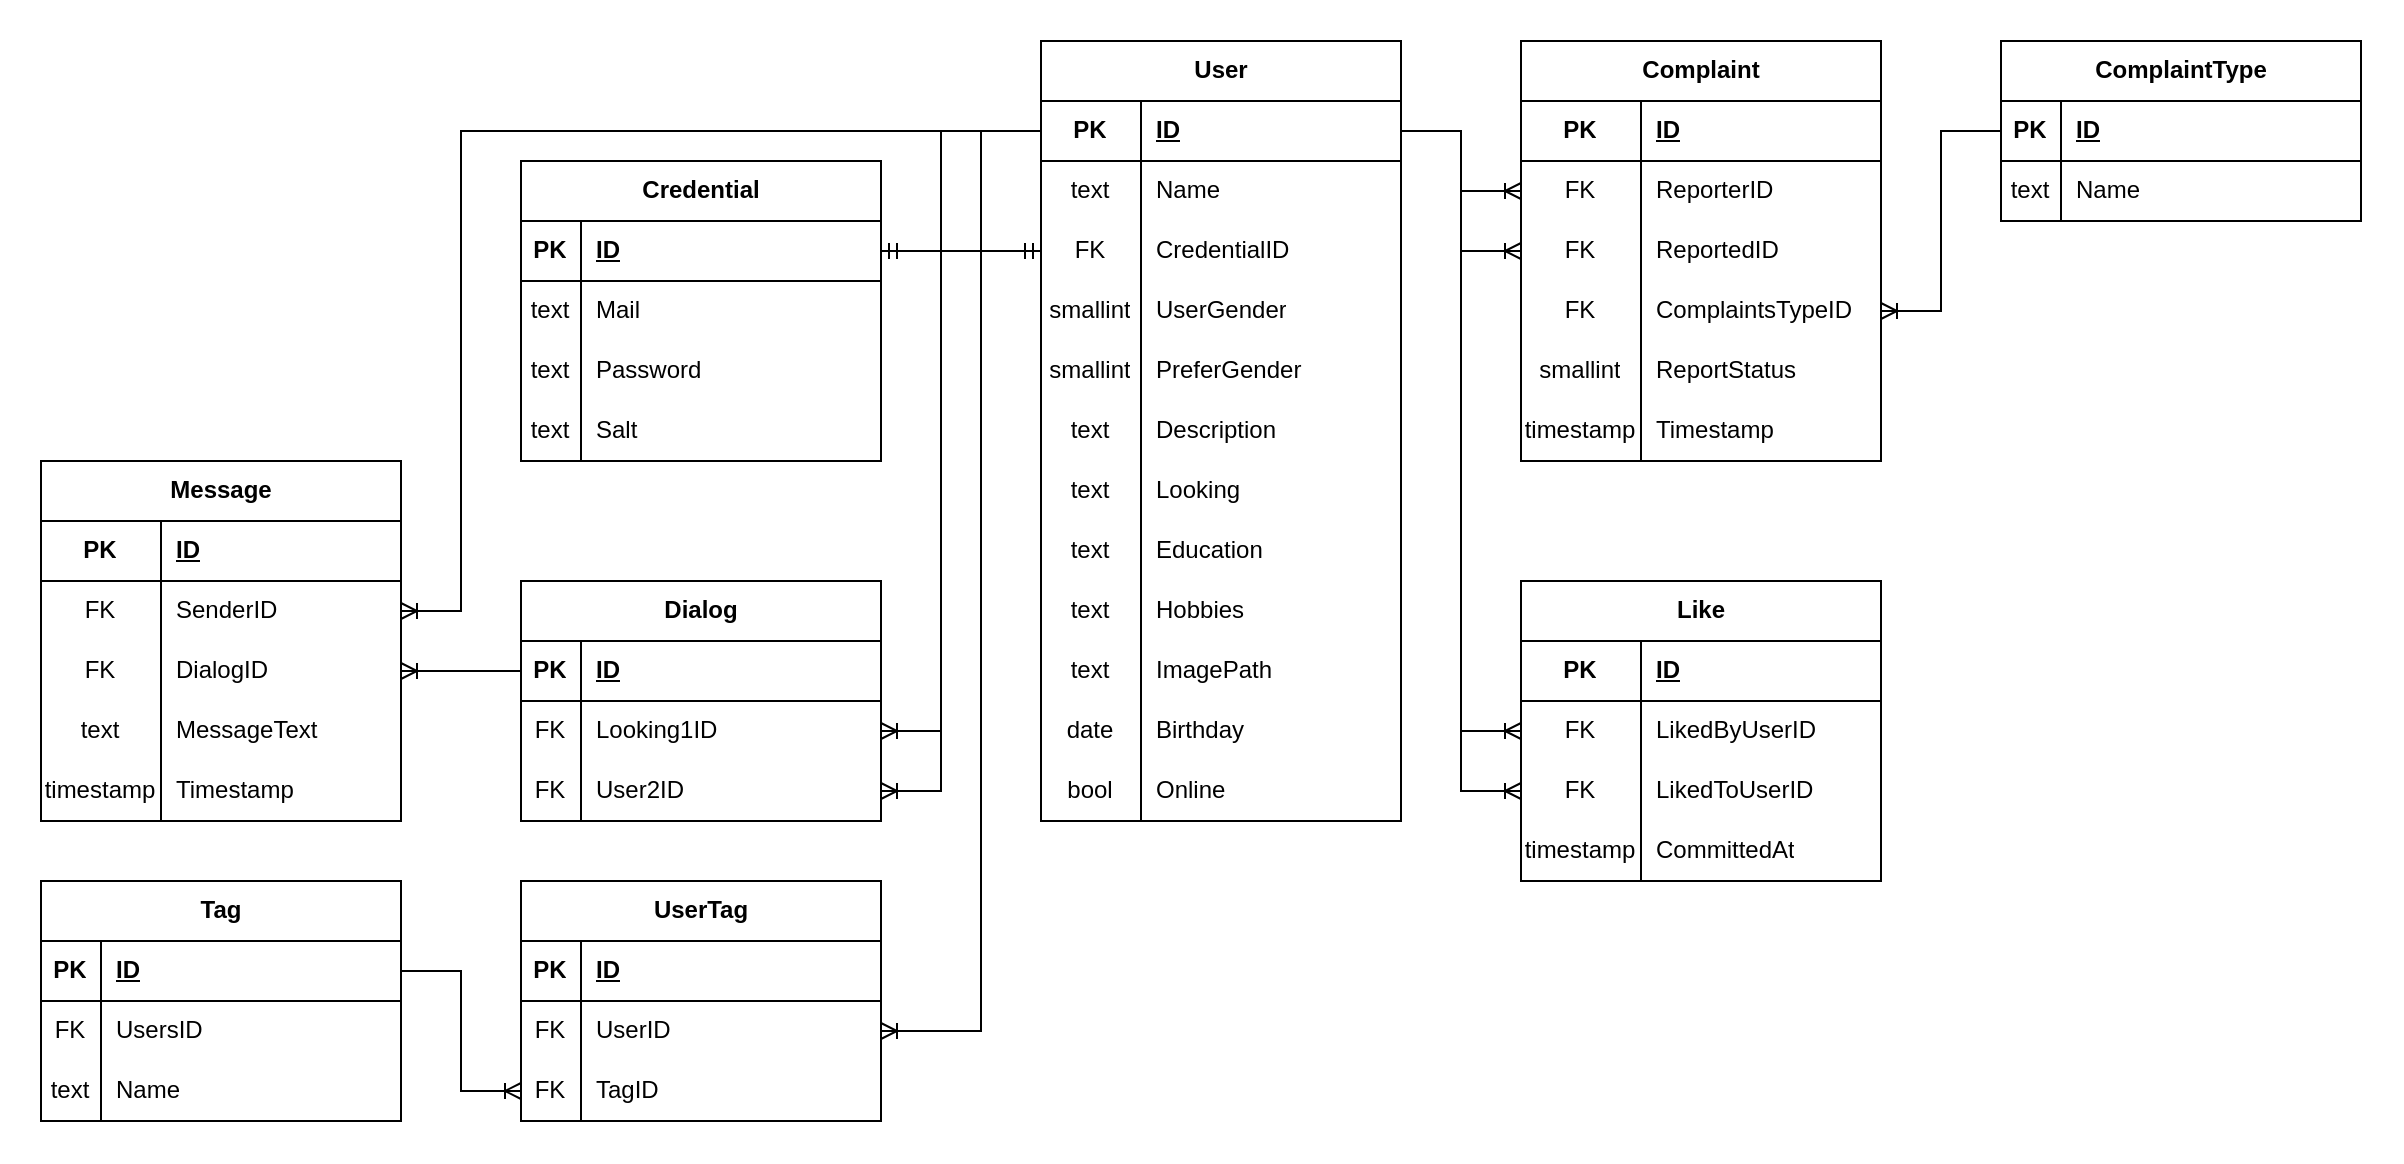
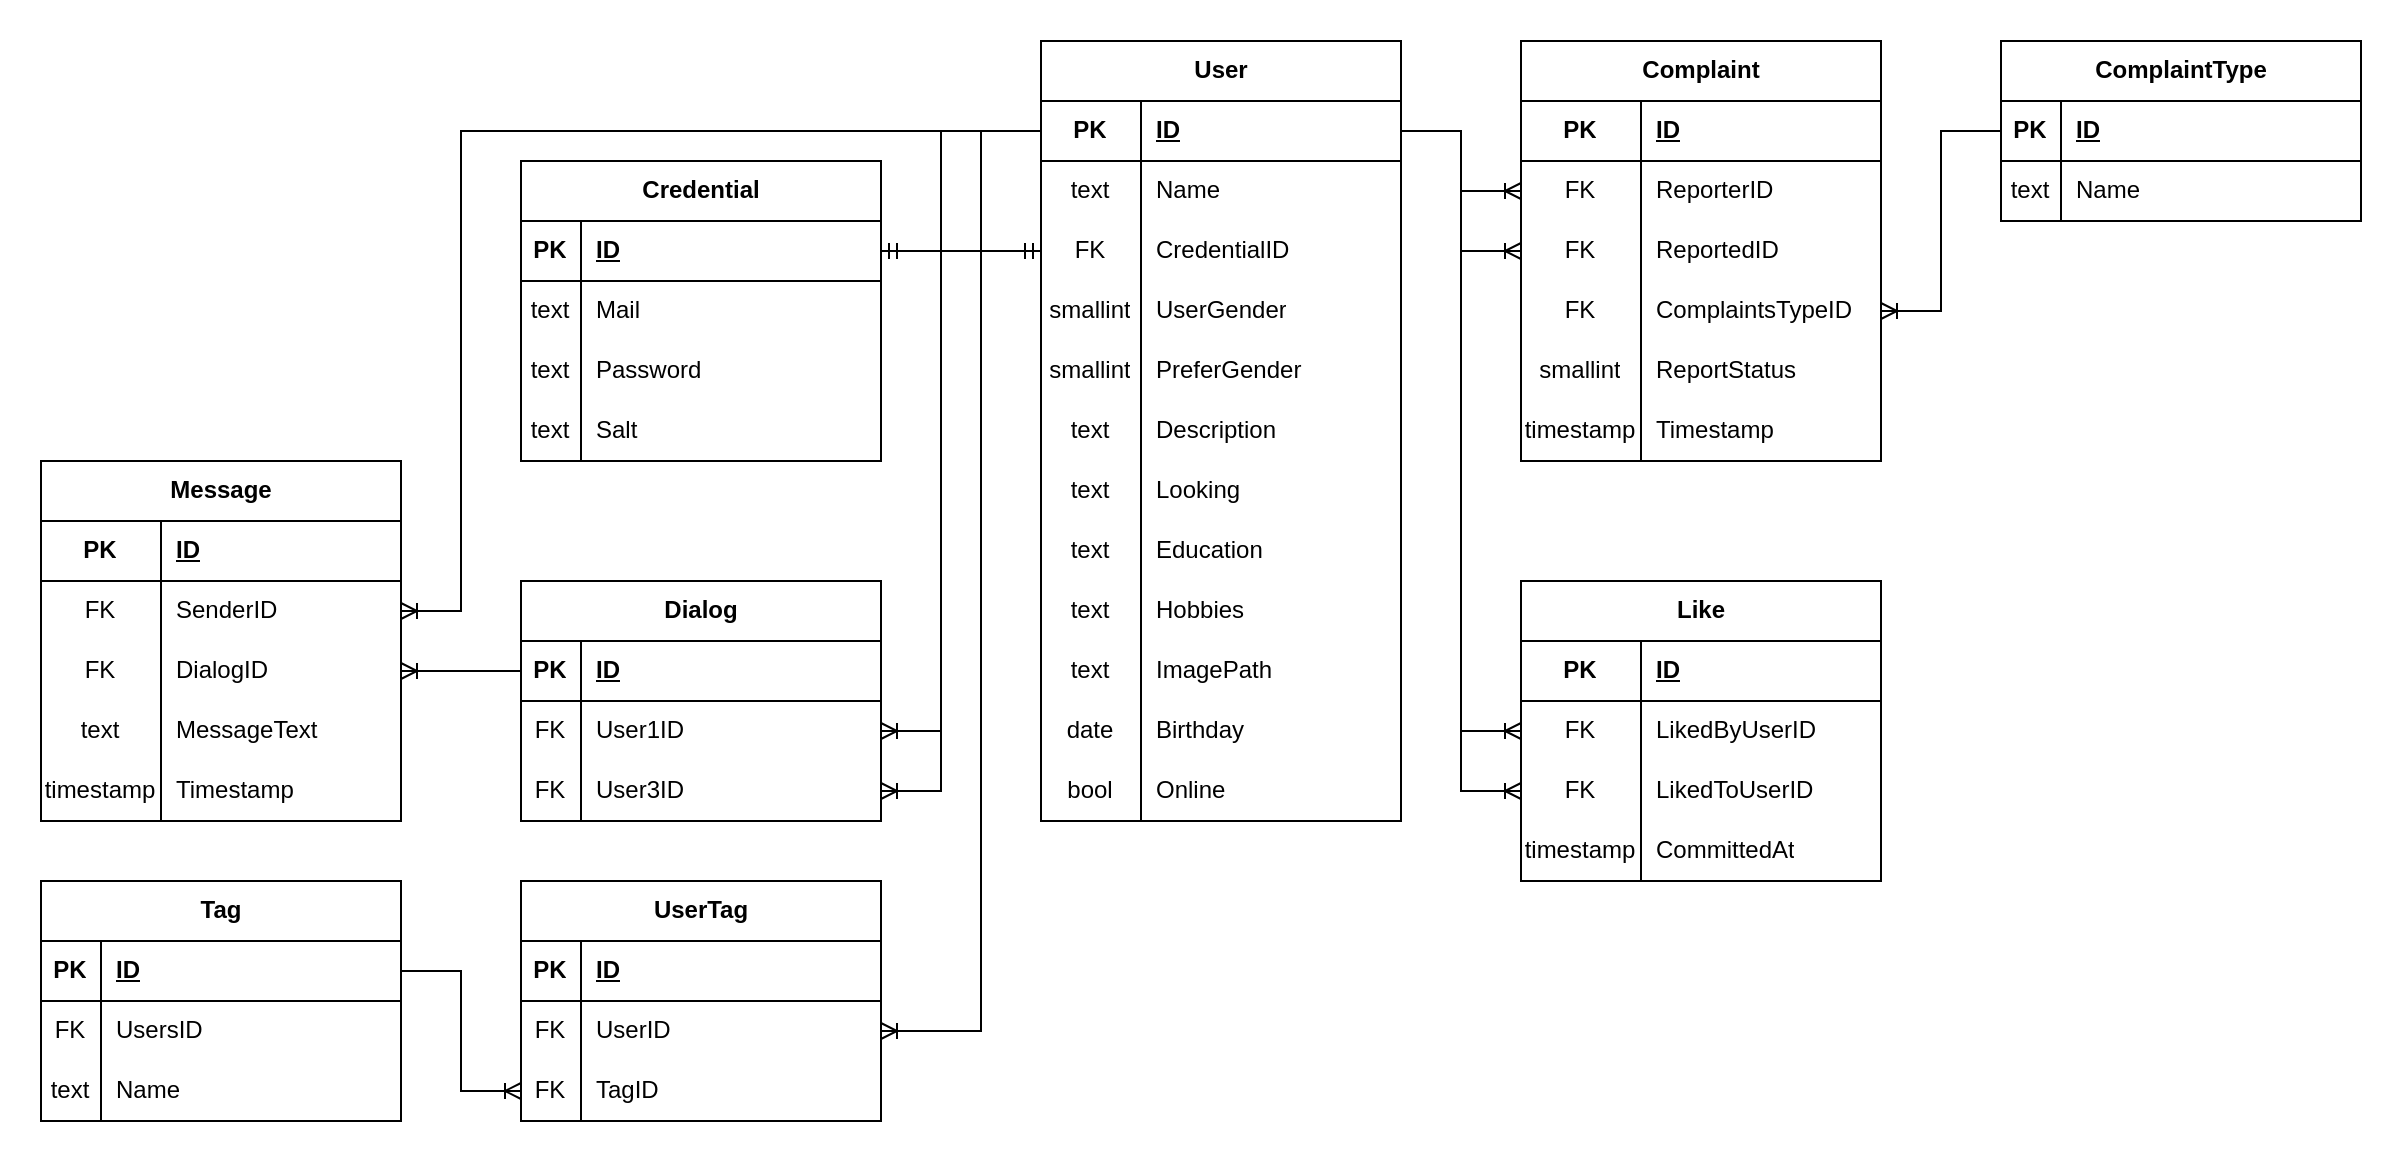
(661, 731) -> (644, 731)
(644, 791) -> (644, 791)
